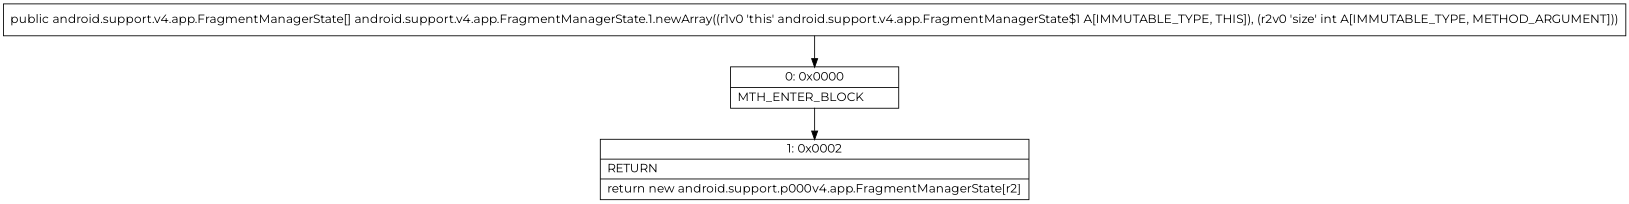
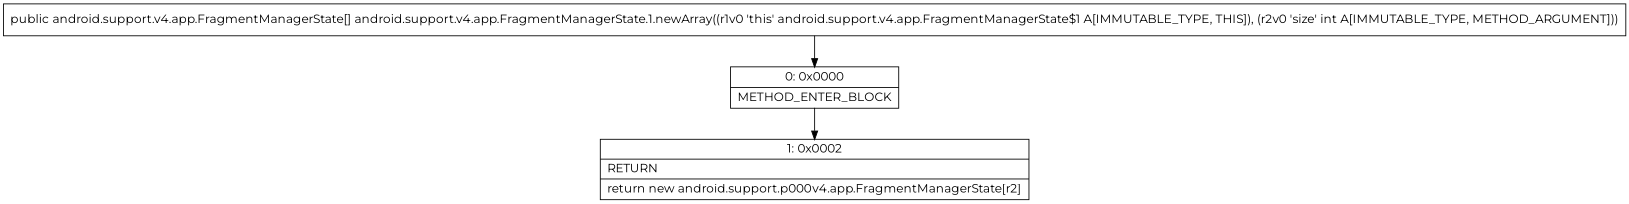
(801, 97) -> (815, 97)
